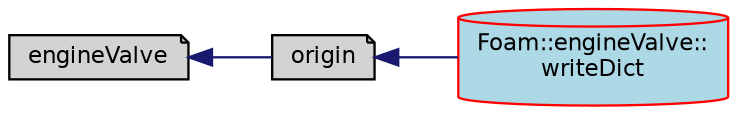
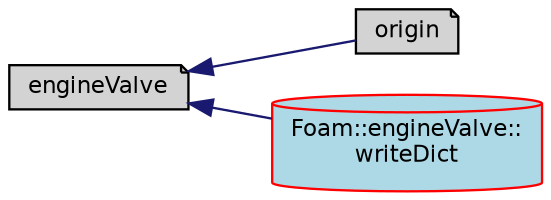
(428, 57) -> (242, 113)
